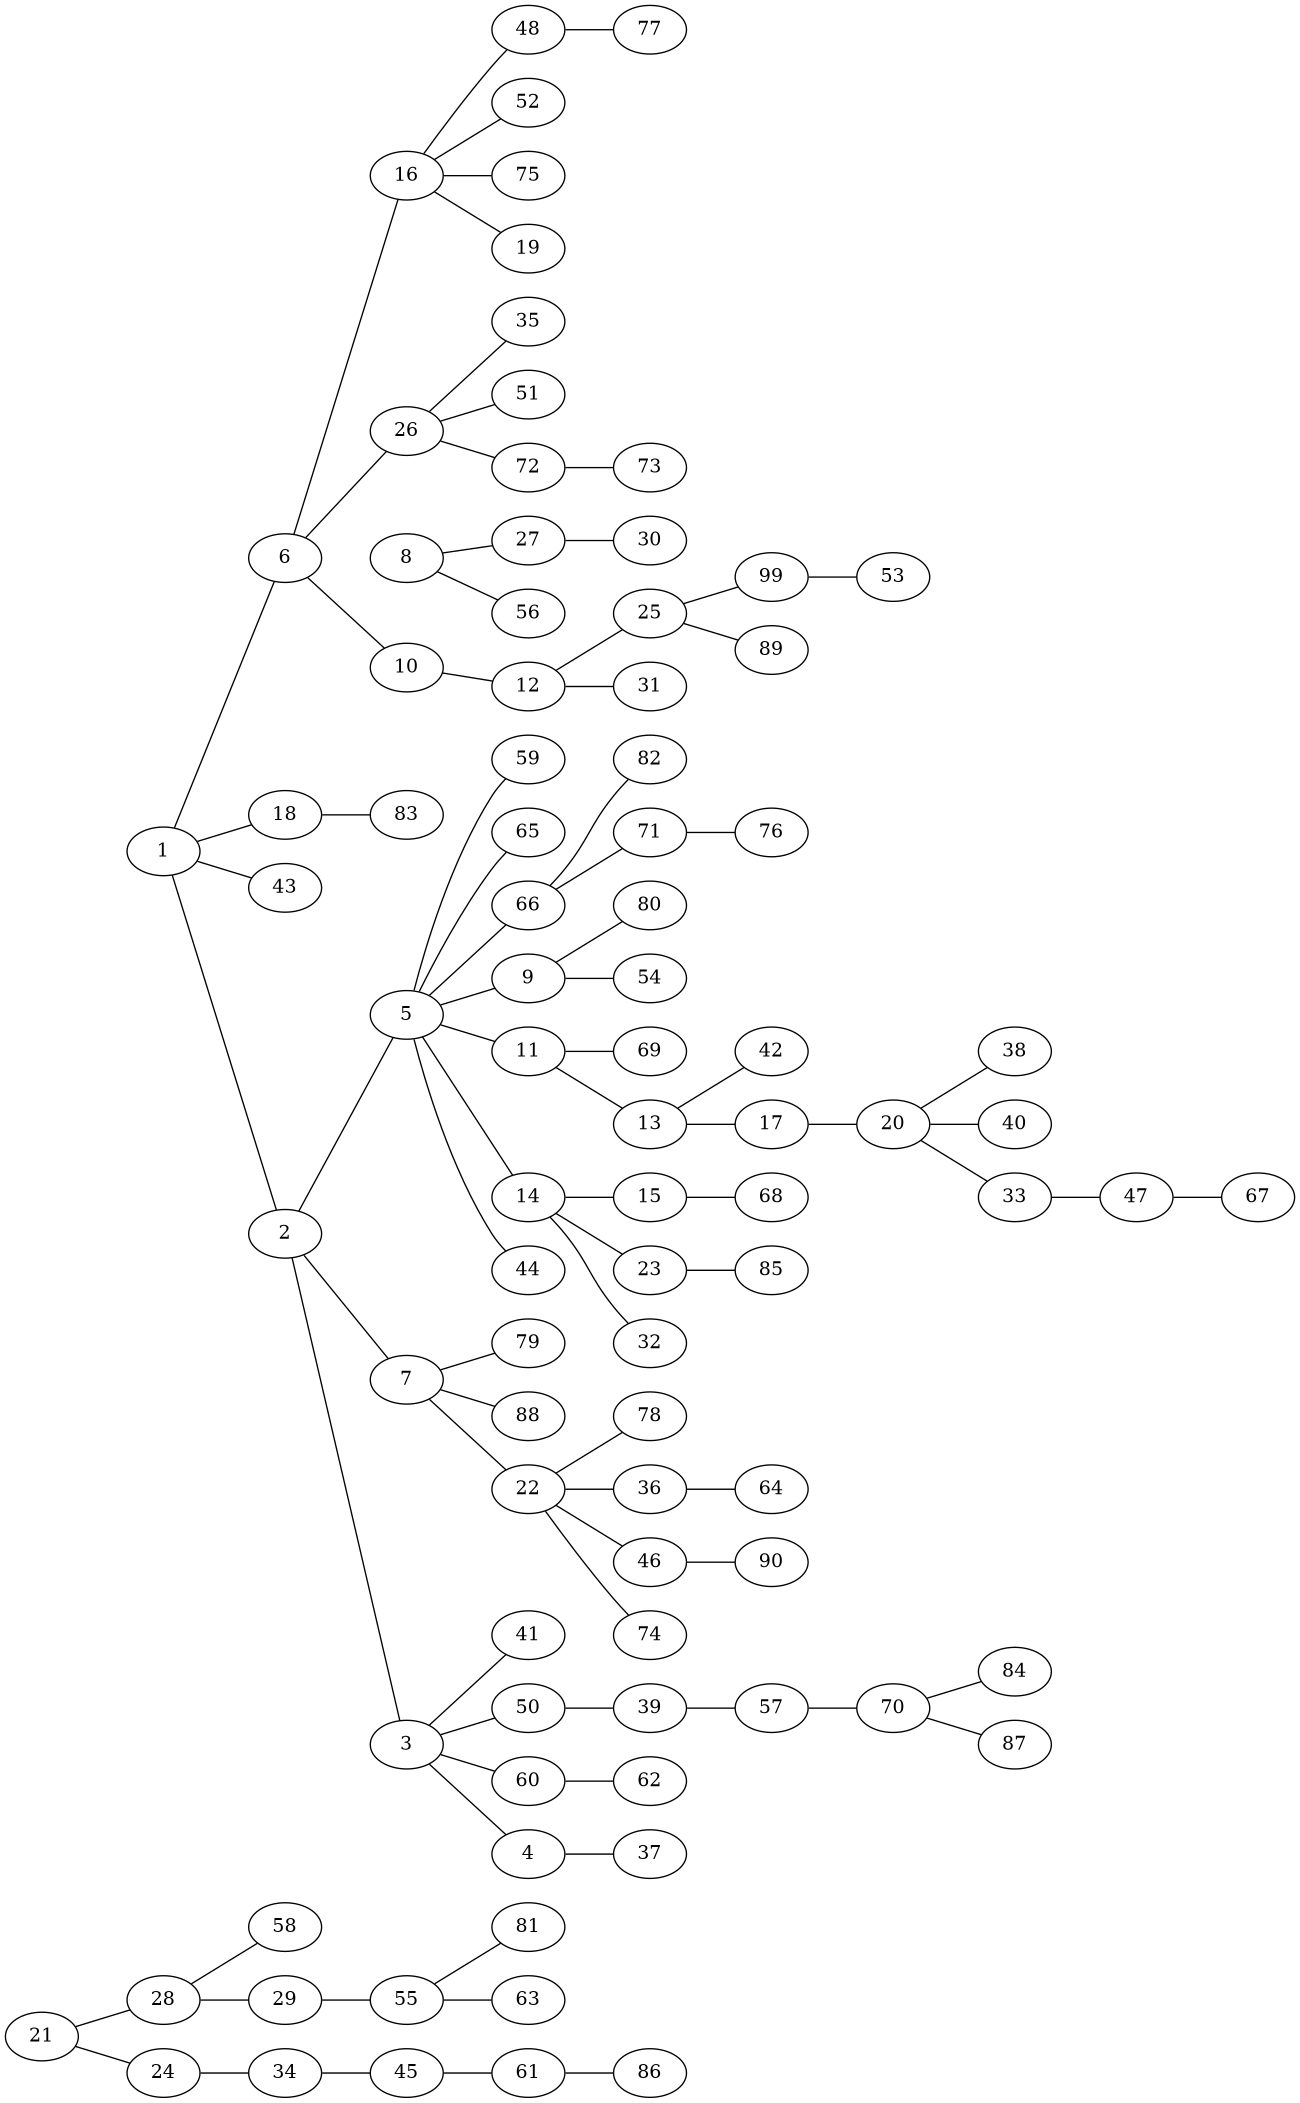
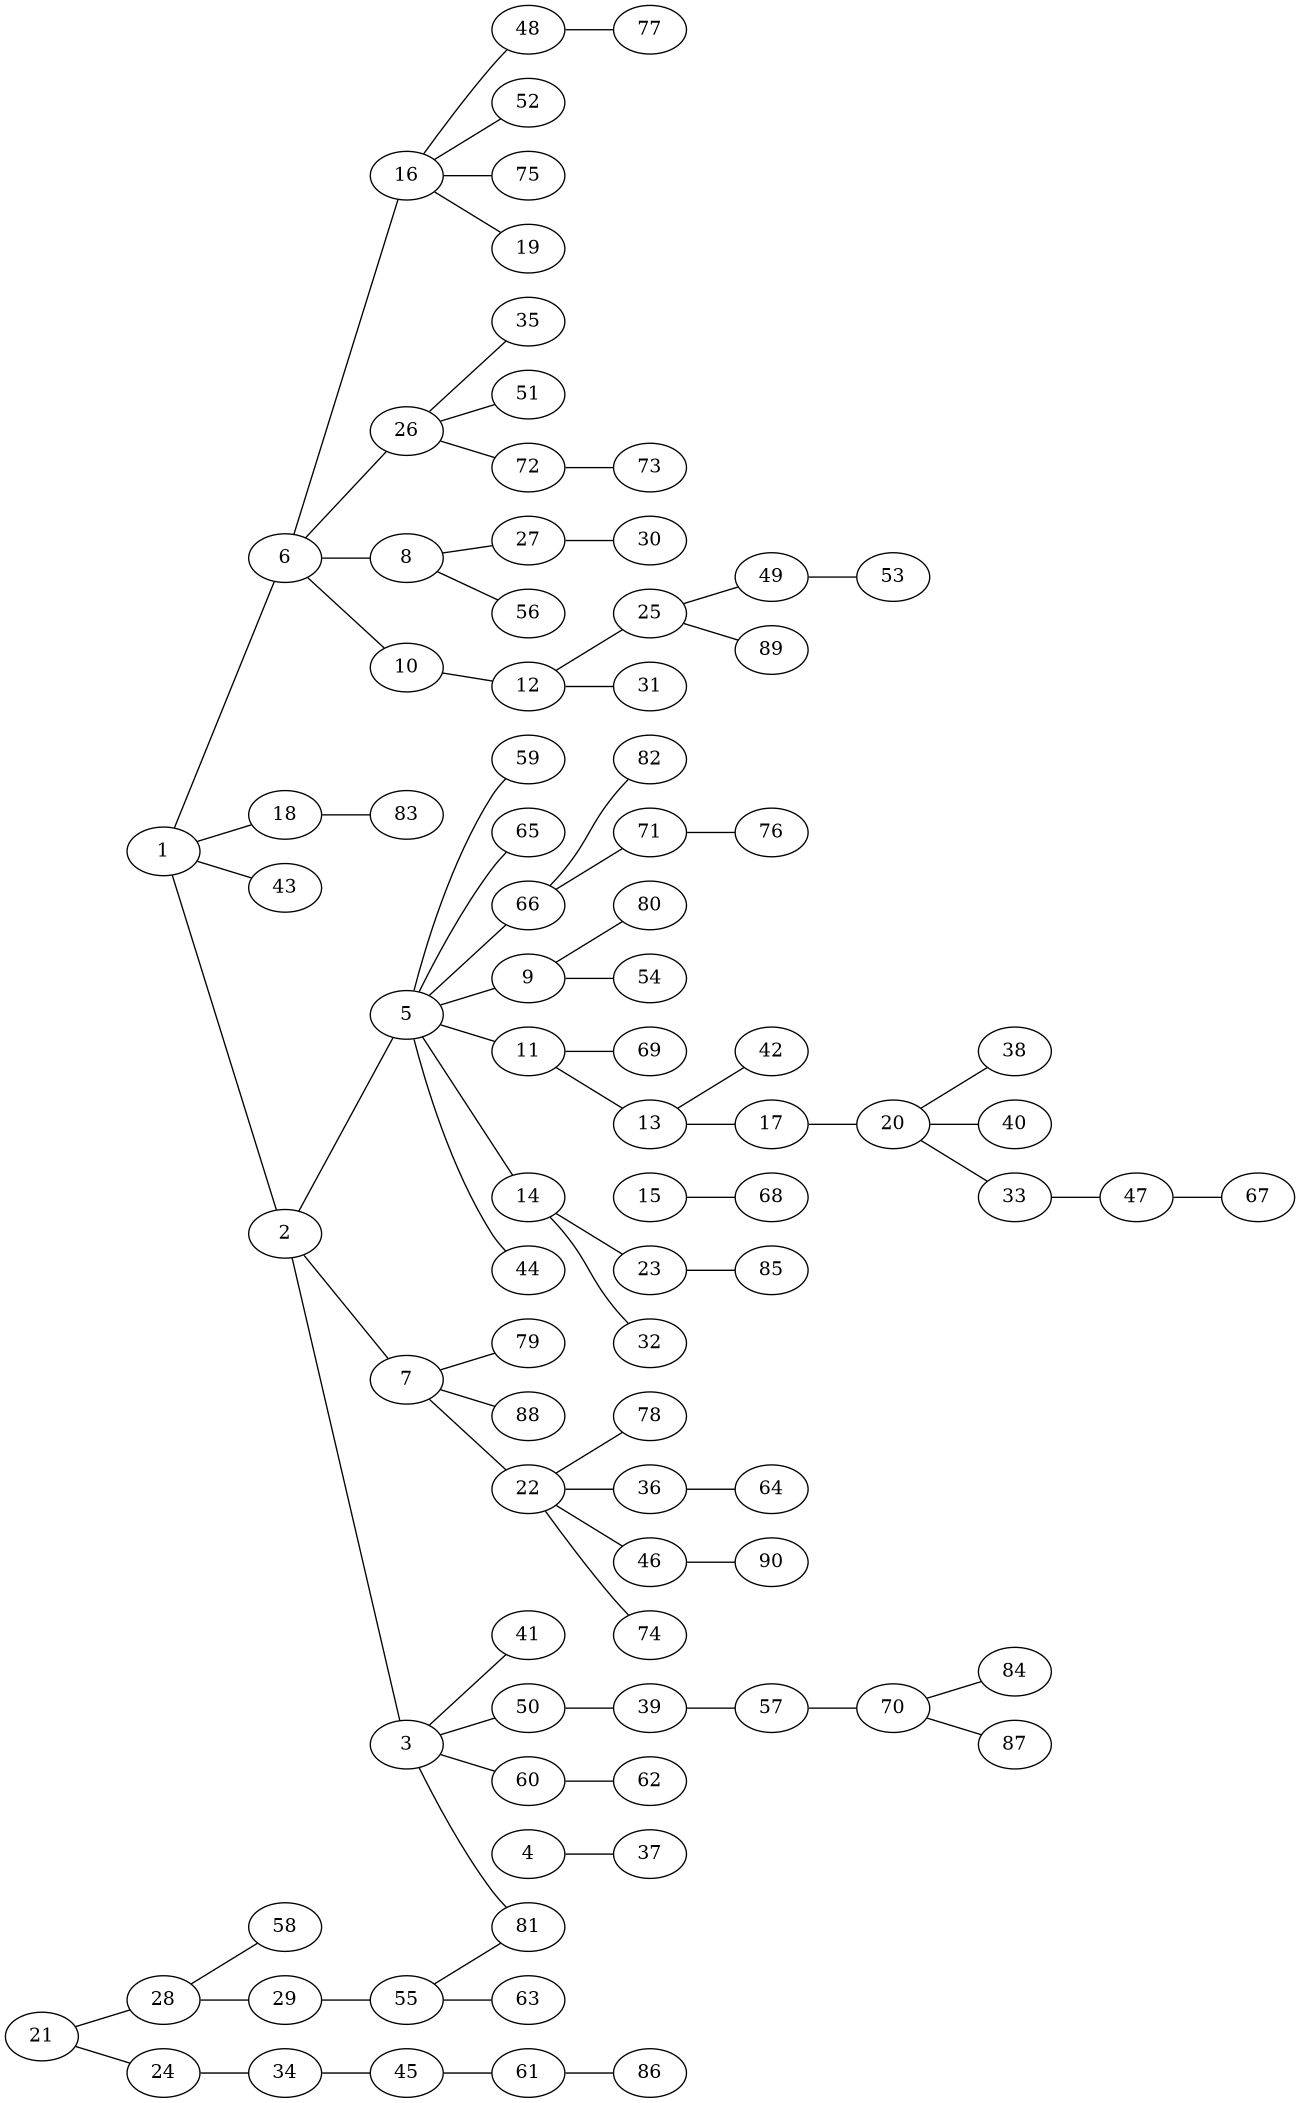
none -> (346, 558)
(772, 577) -> (772, 577)
(589, 1197) -> none
(468, 1799) -> (459, 1840)
